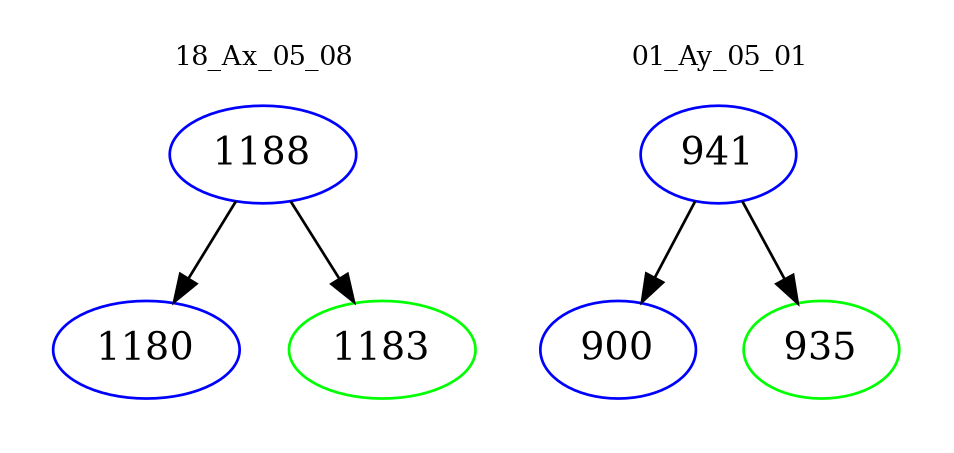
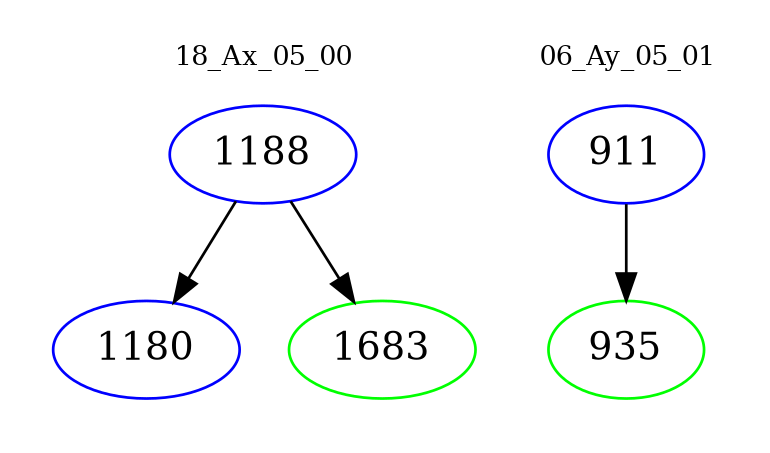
(264, 58) -> (264, 58)
(720, 58) -> (628, 58)
(718, 155) -> (626, 155)
(382, 350) -> (382, 350)
(618, 350) -> none
